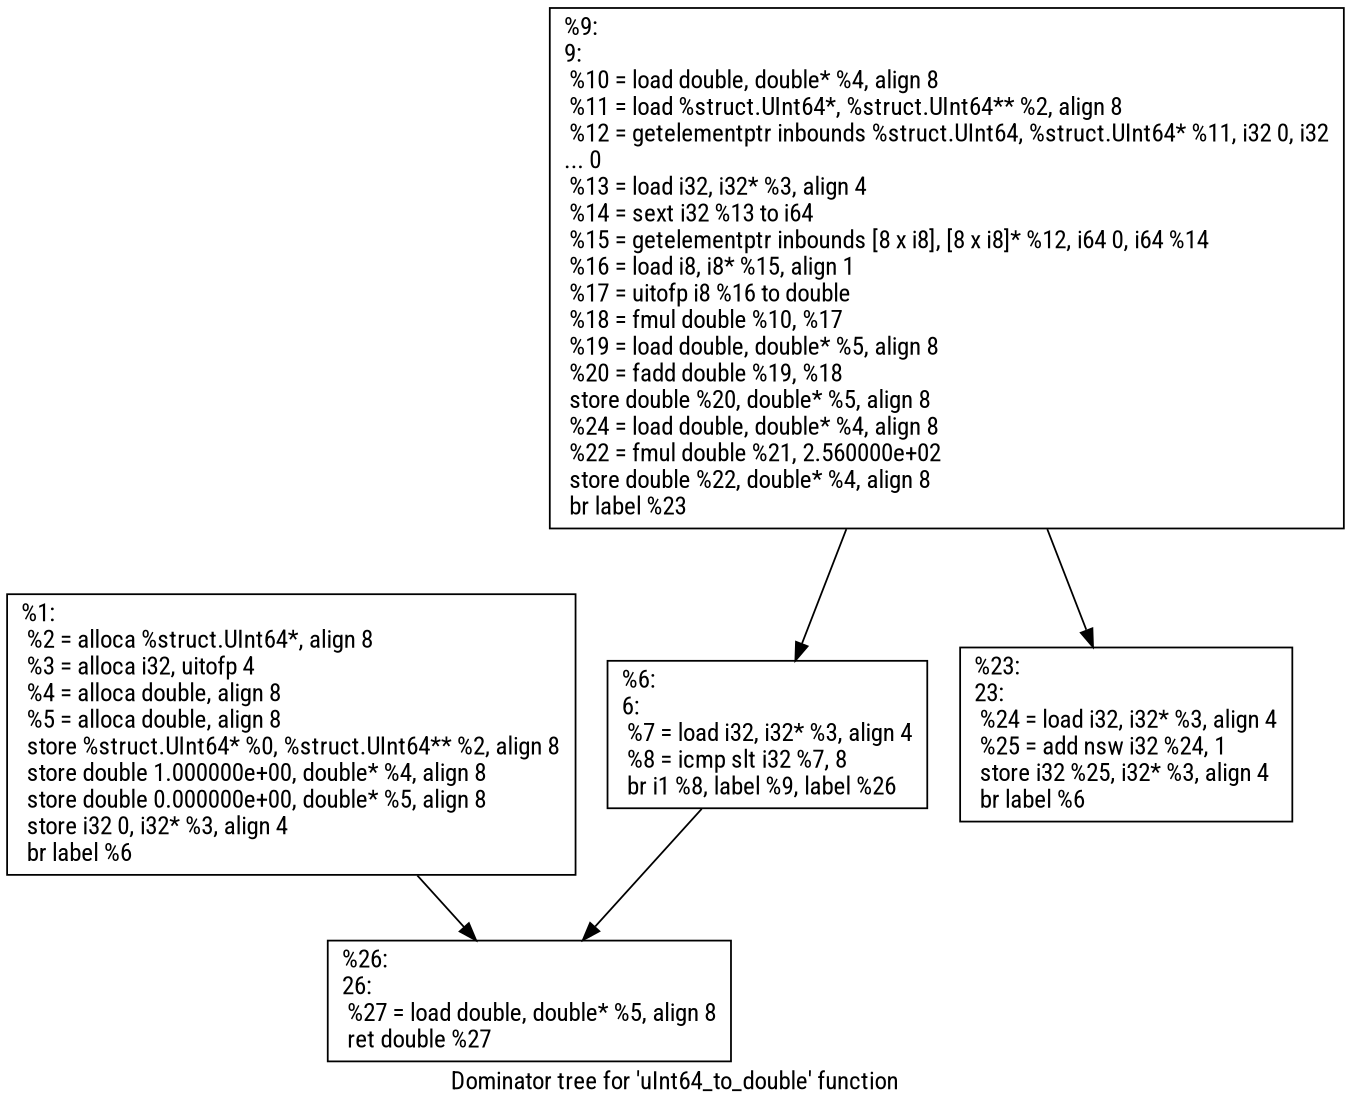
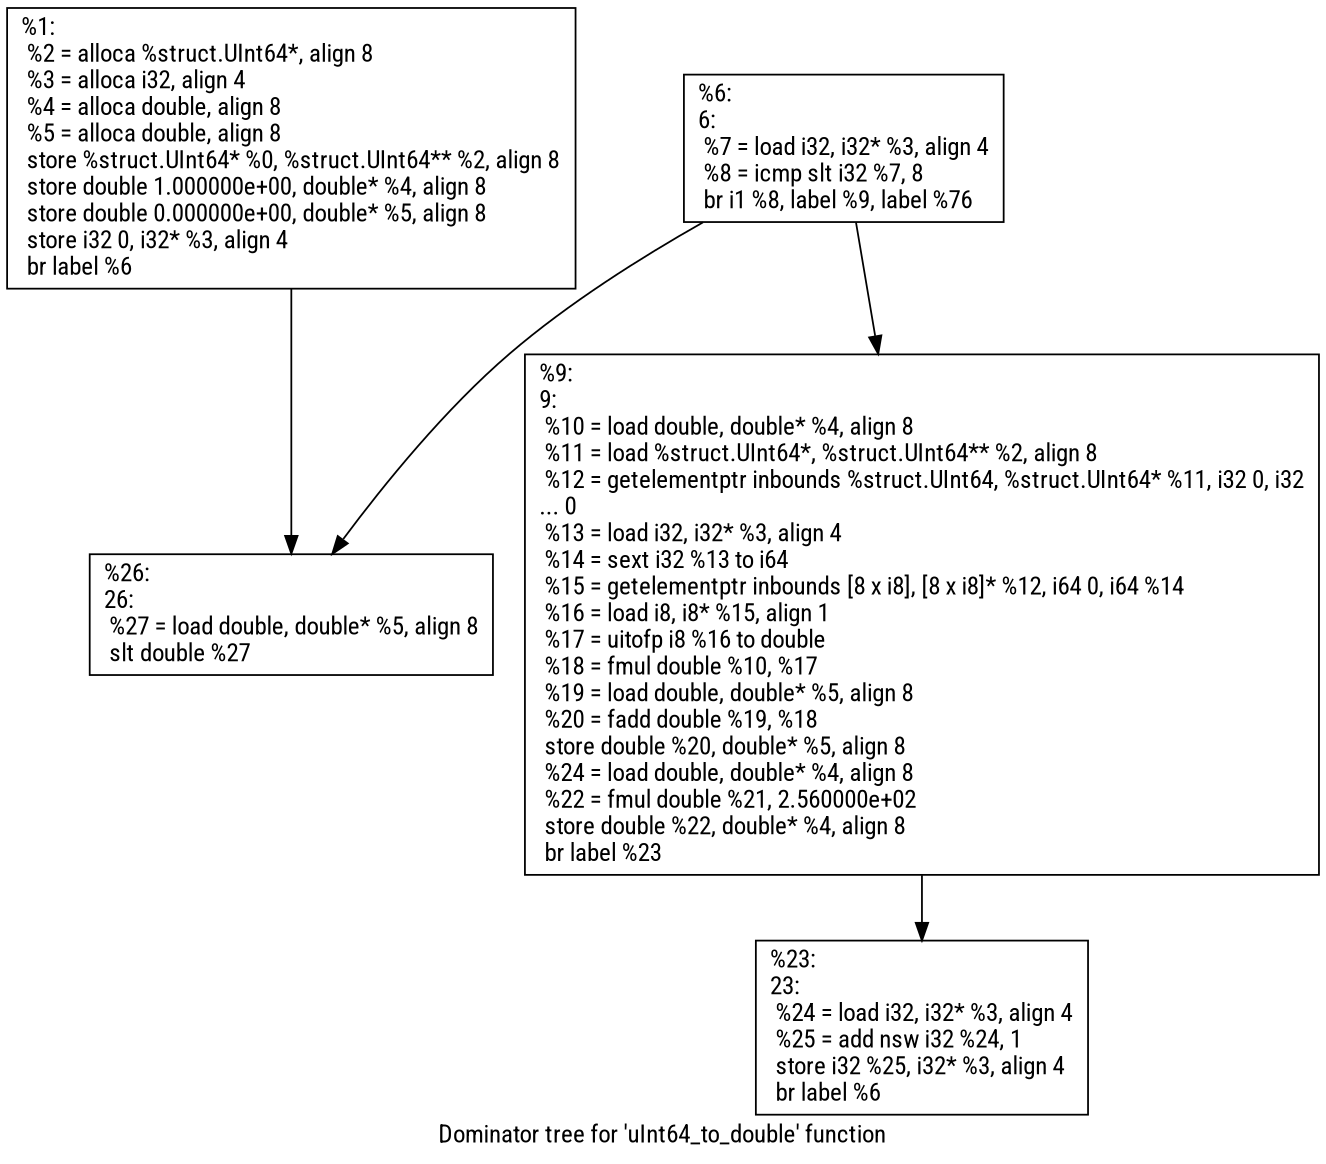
(824, 586) -> (866, 279)
(139, 667) -> (134, 81)
(759, 787) -> (836, 201)
(417, 1040) -> (178, 654)
